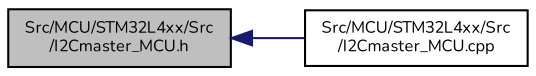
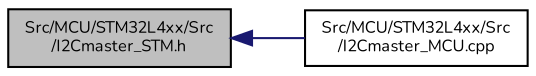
(120, 38) -> (120, 38)
